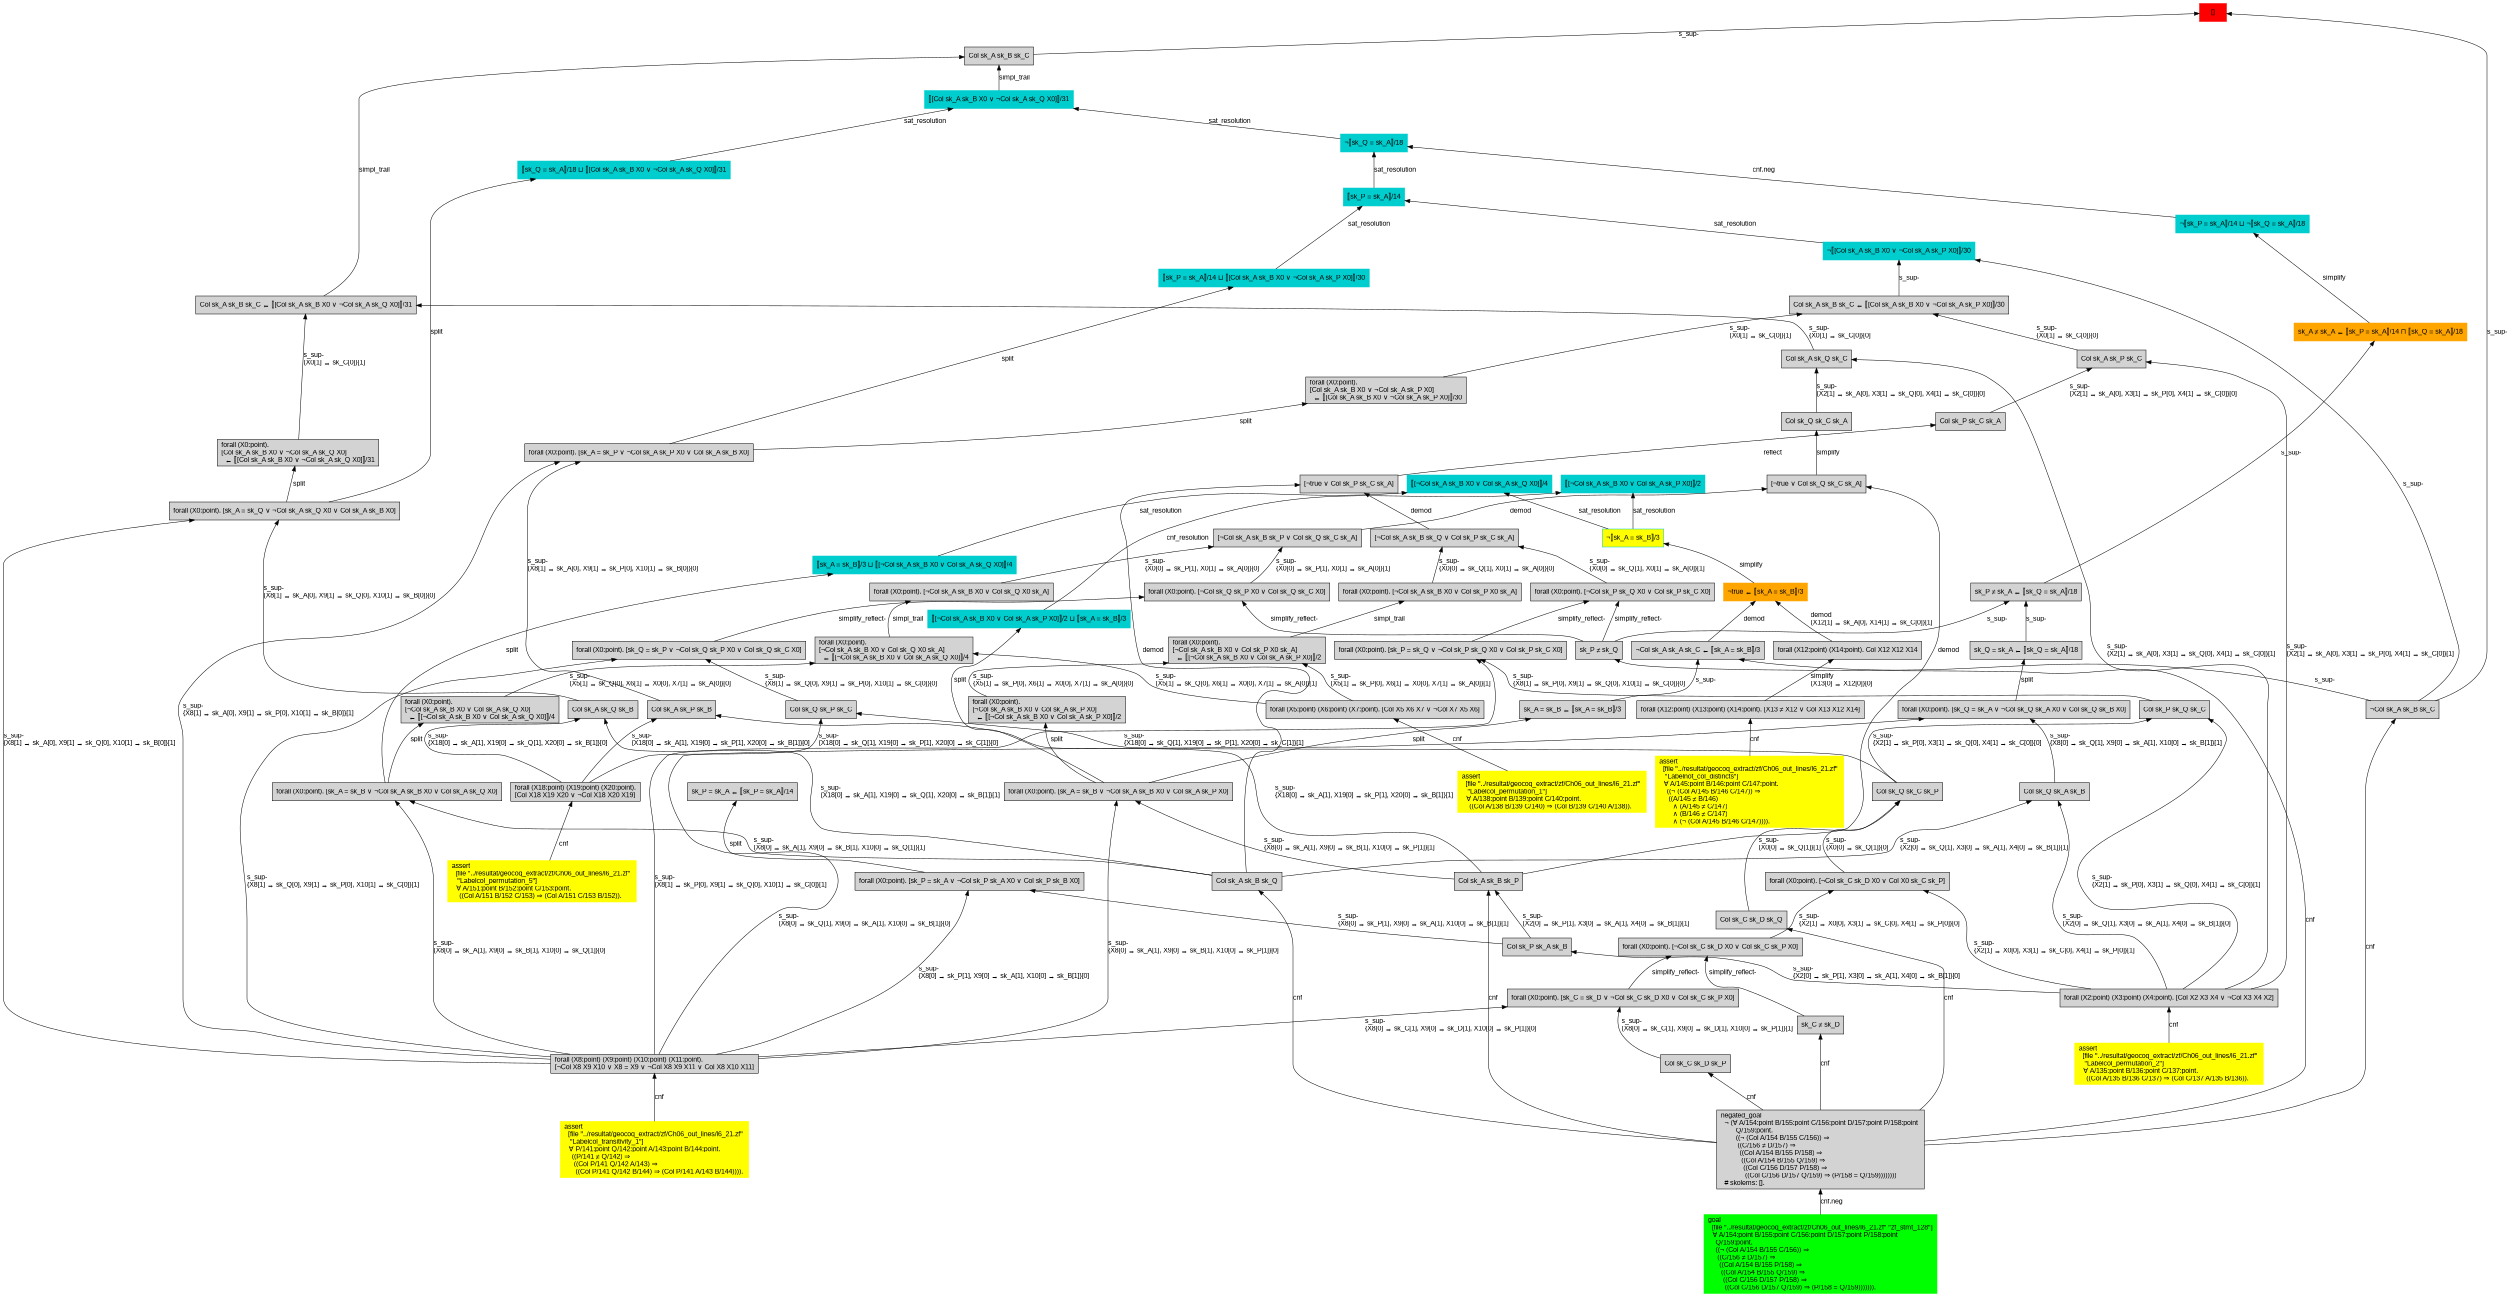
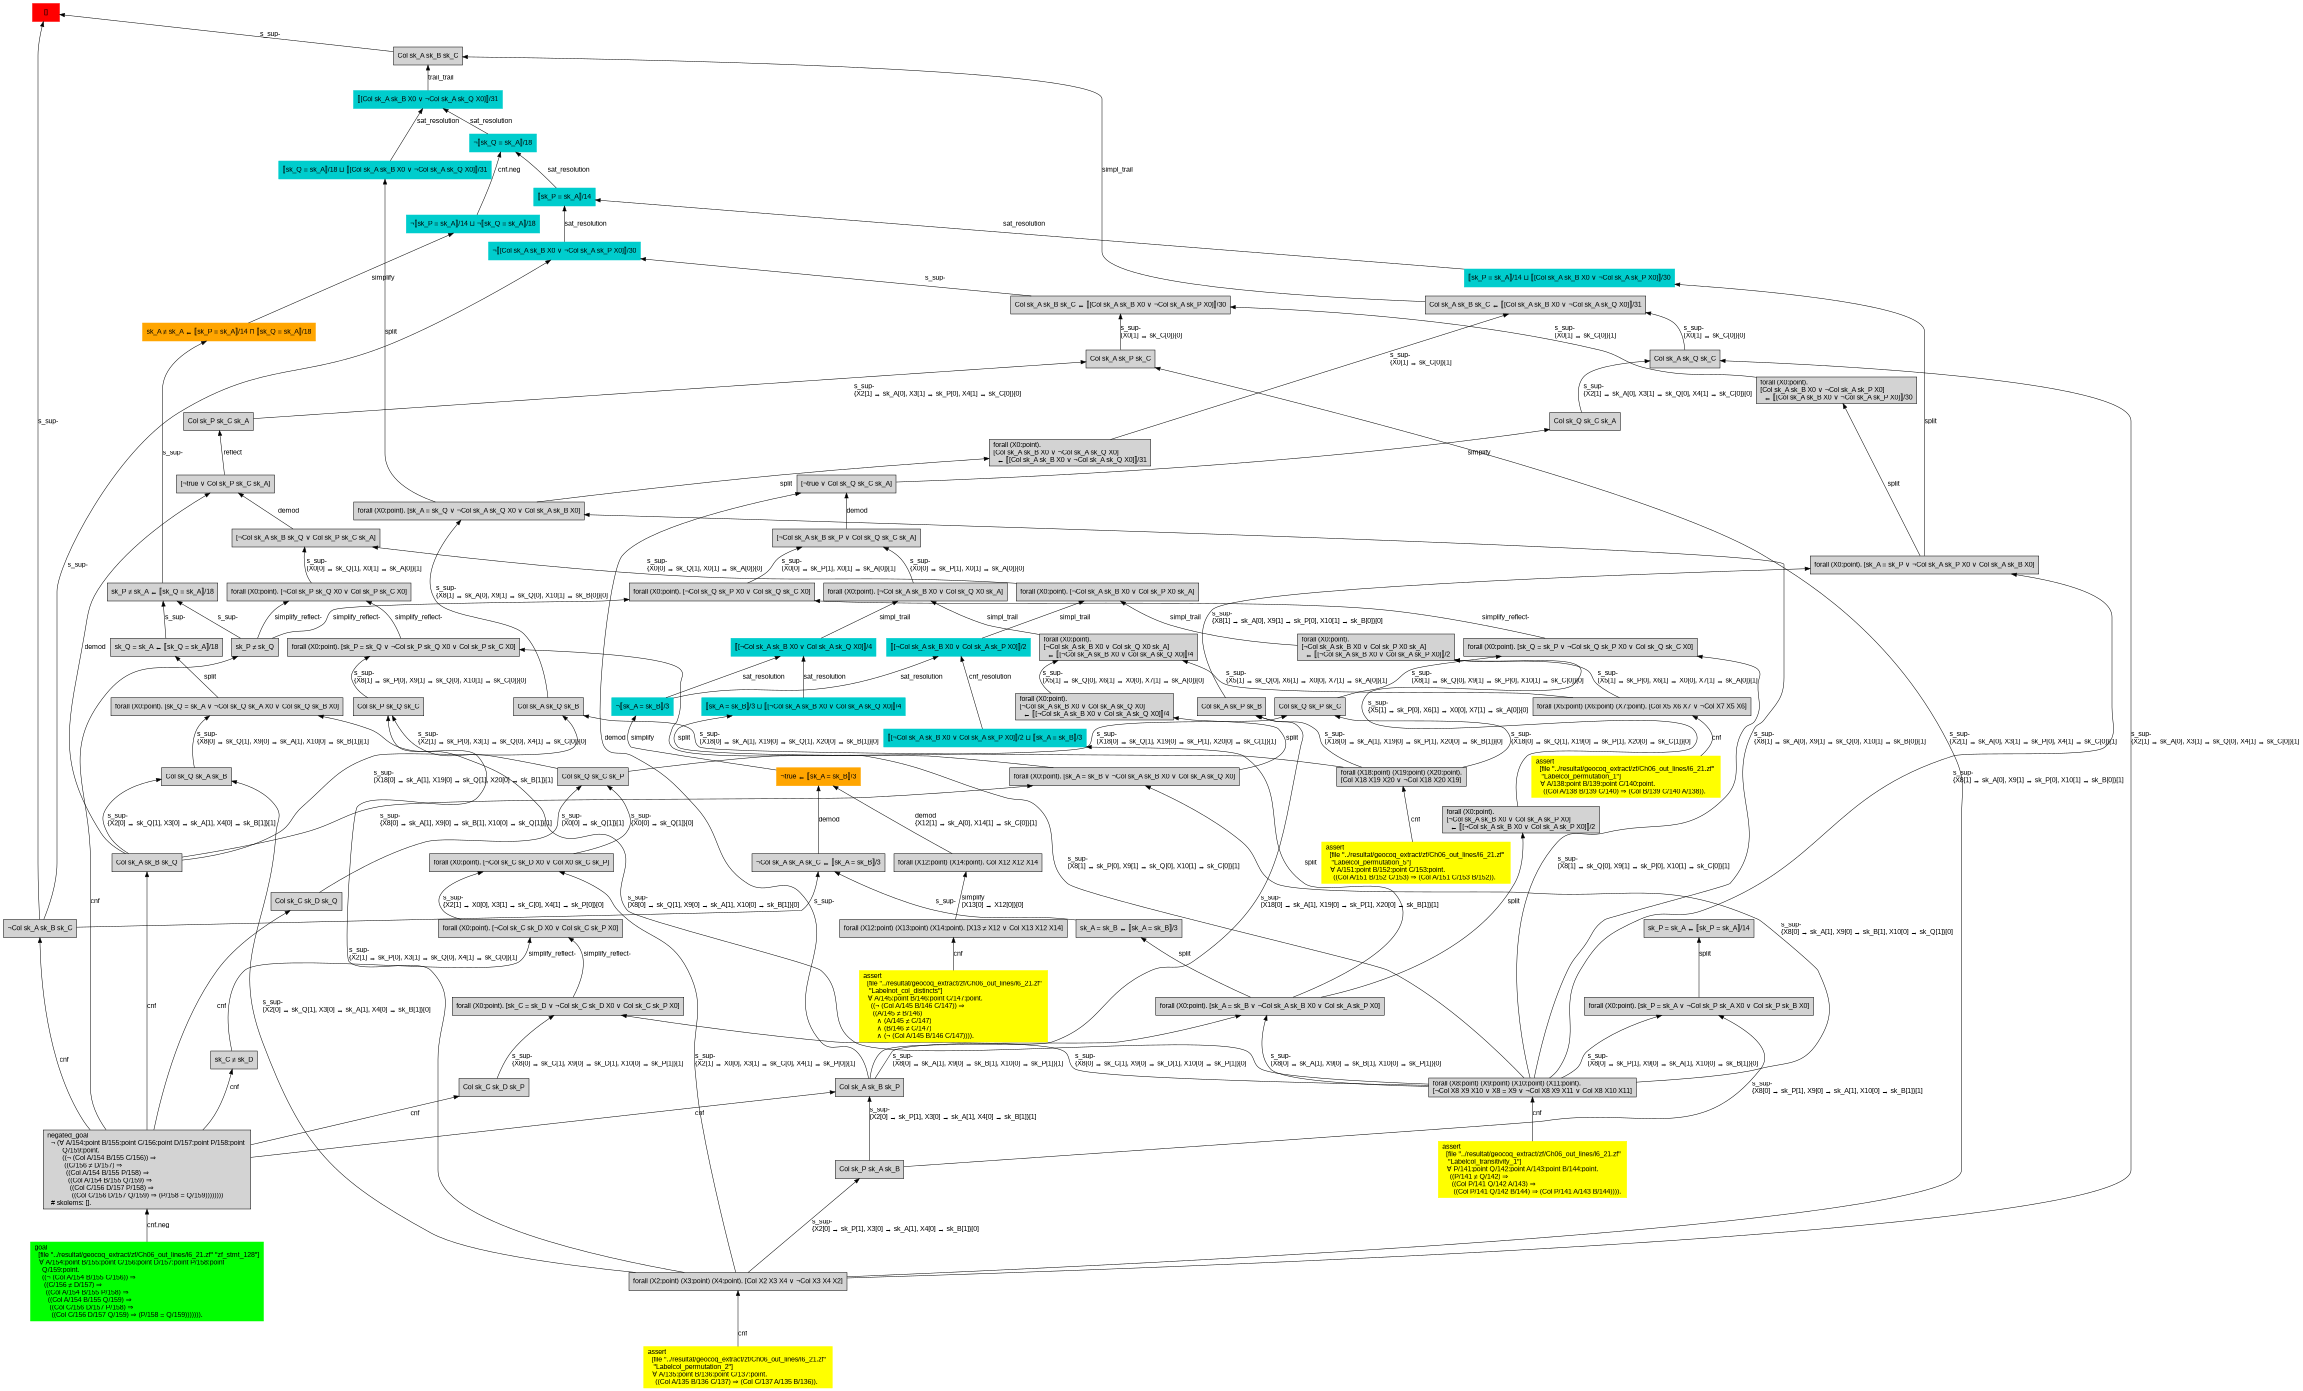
(1014, 78) -> (441, 78)
(1633, 538) -> (642, 707)
none -> (1031, 620)
none -> (857, 621)
